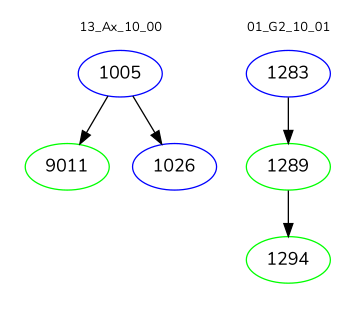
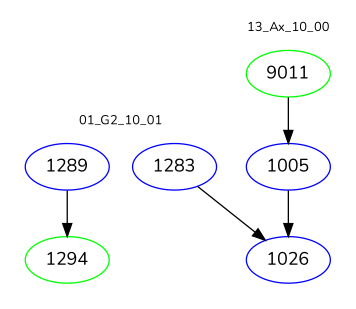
(97, 114) -> (288, 114)
(288, 114) -> (218, 202)
(288, 167) -> (67, 167)
